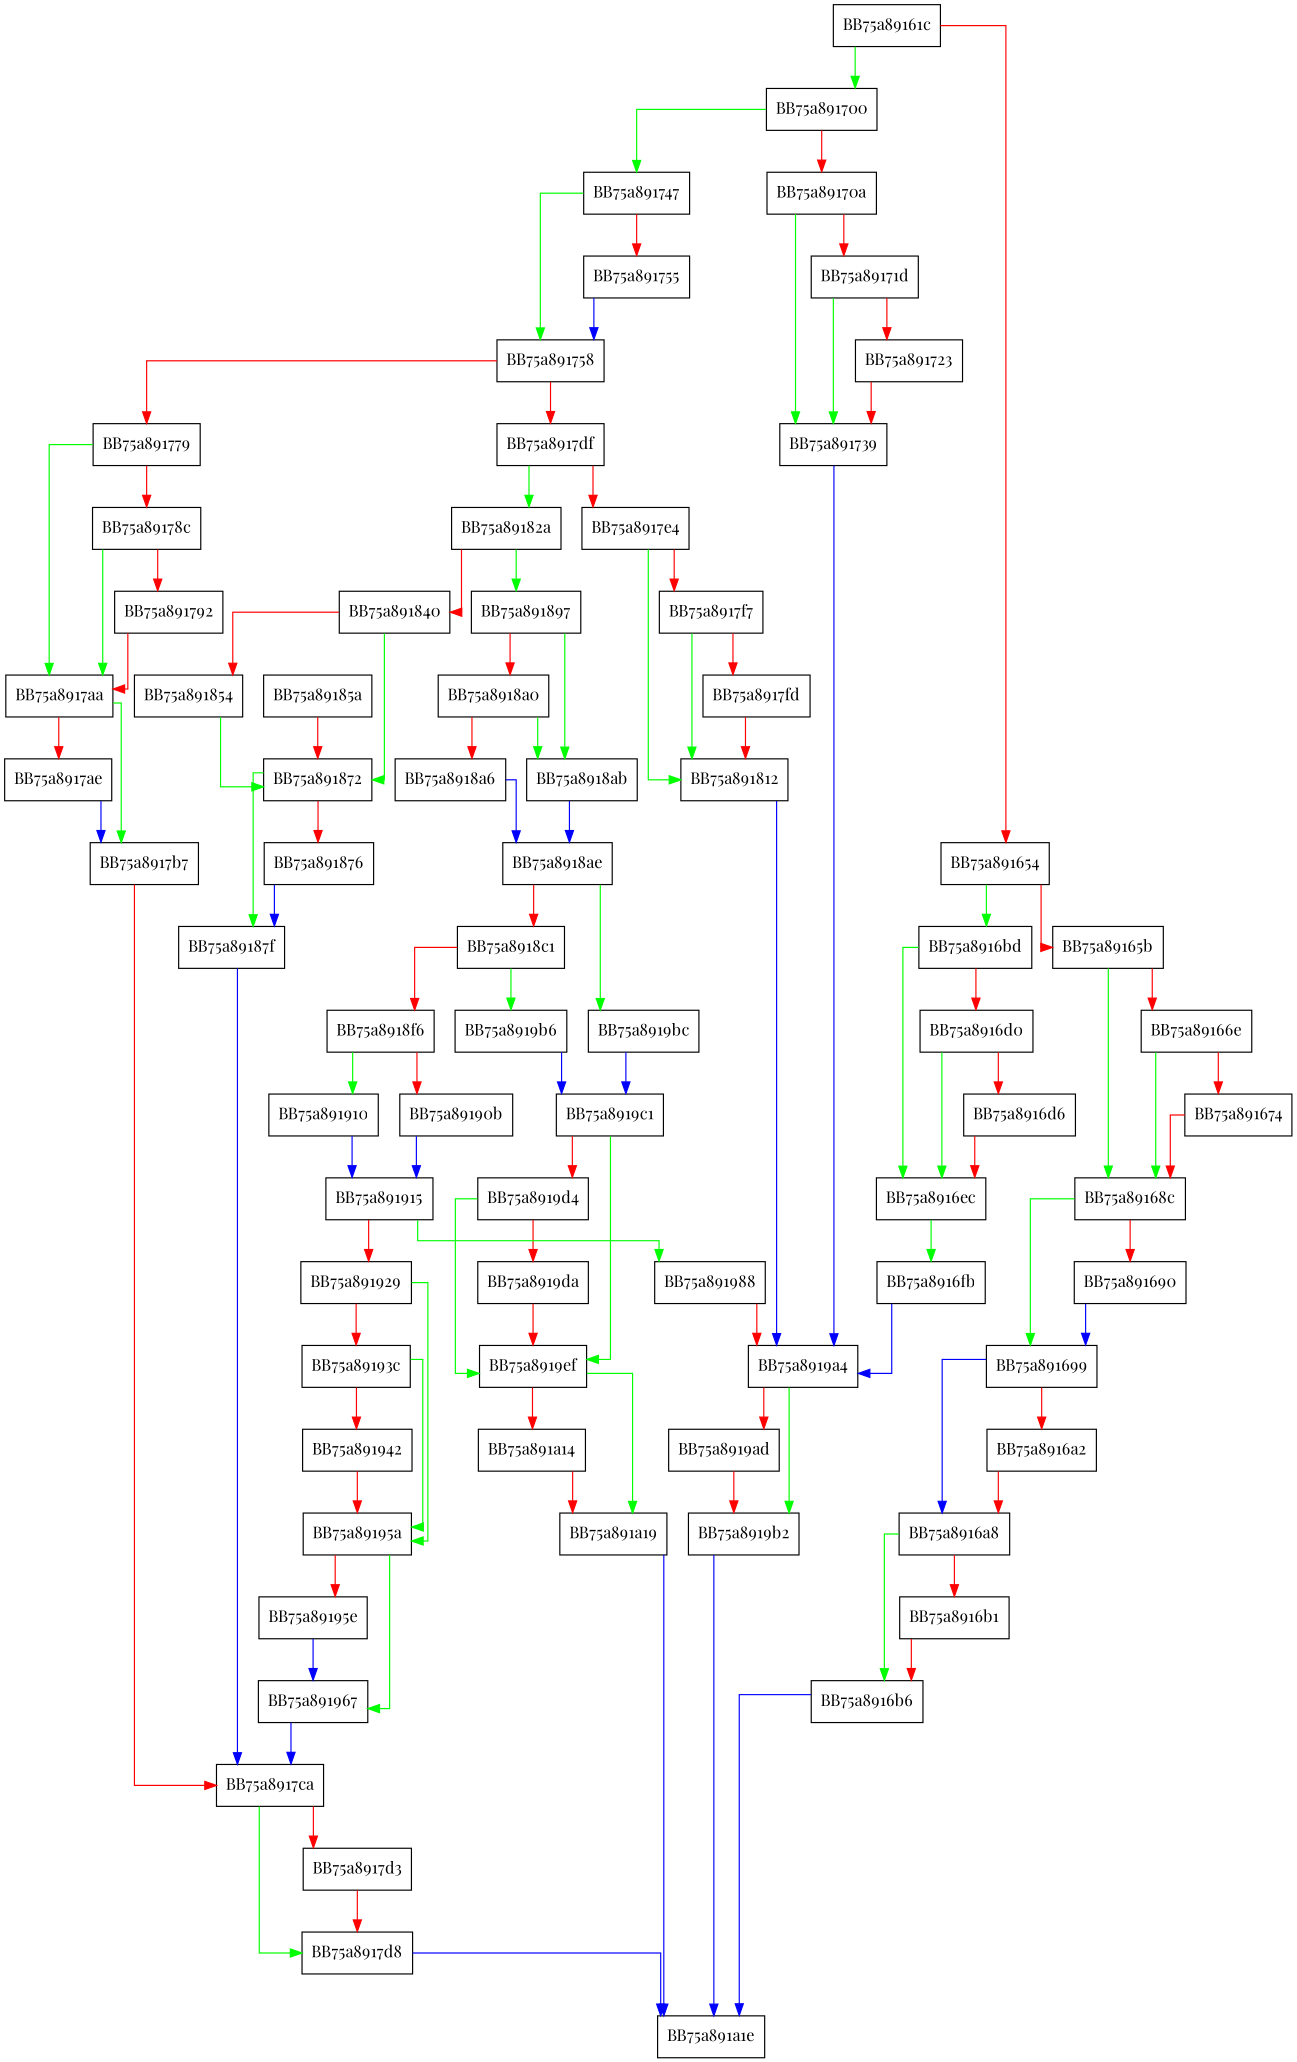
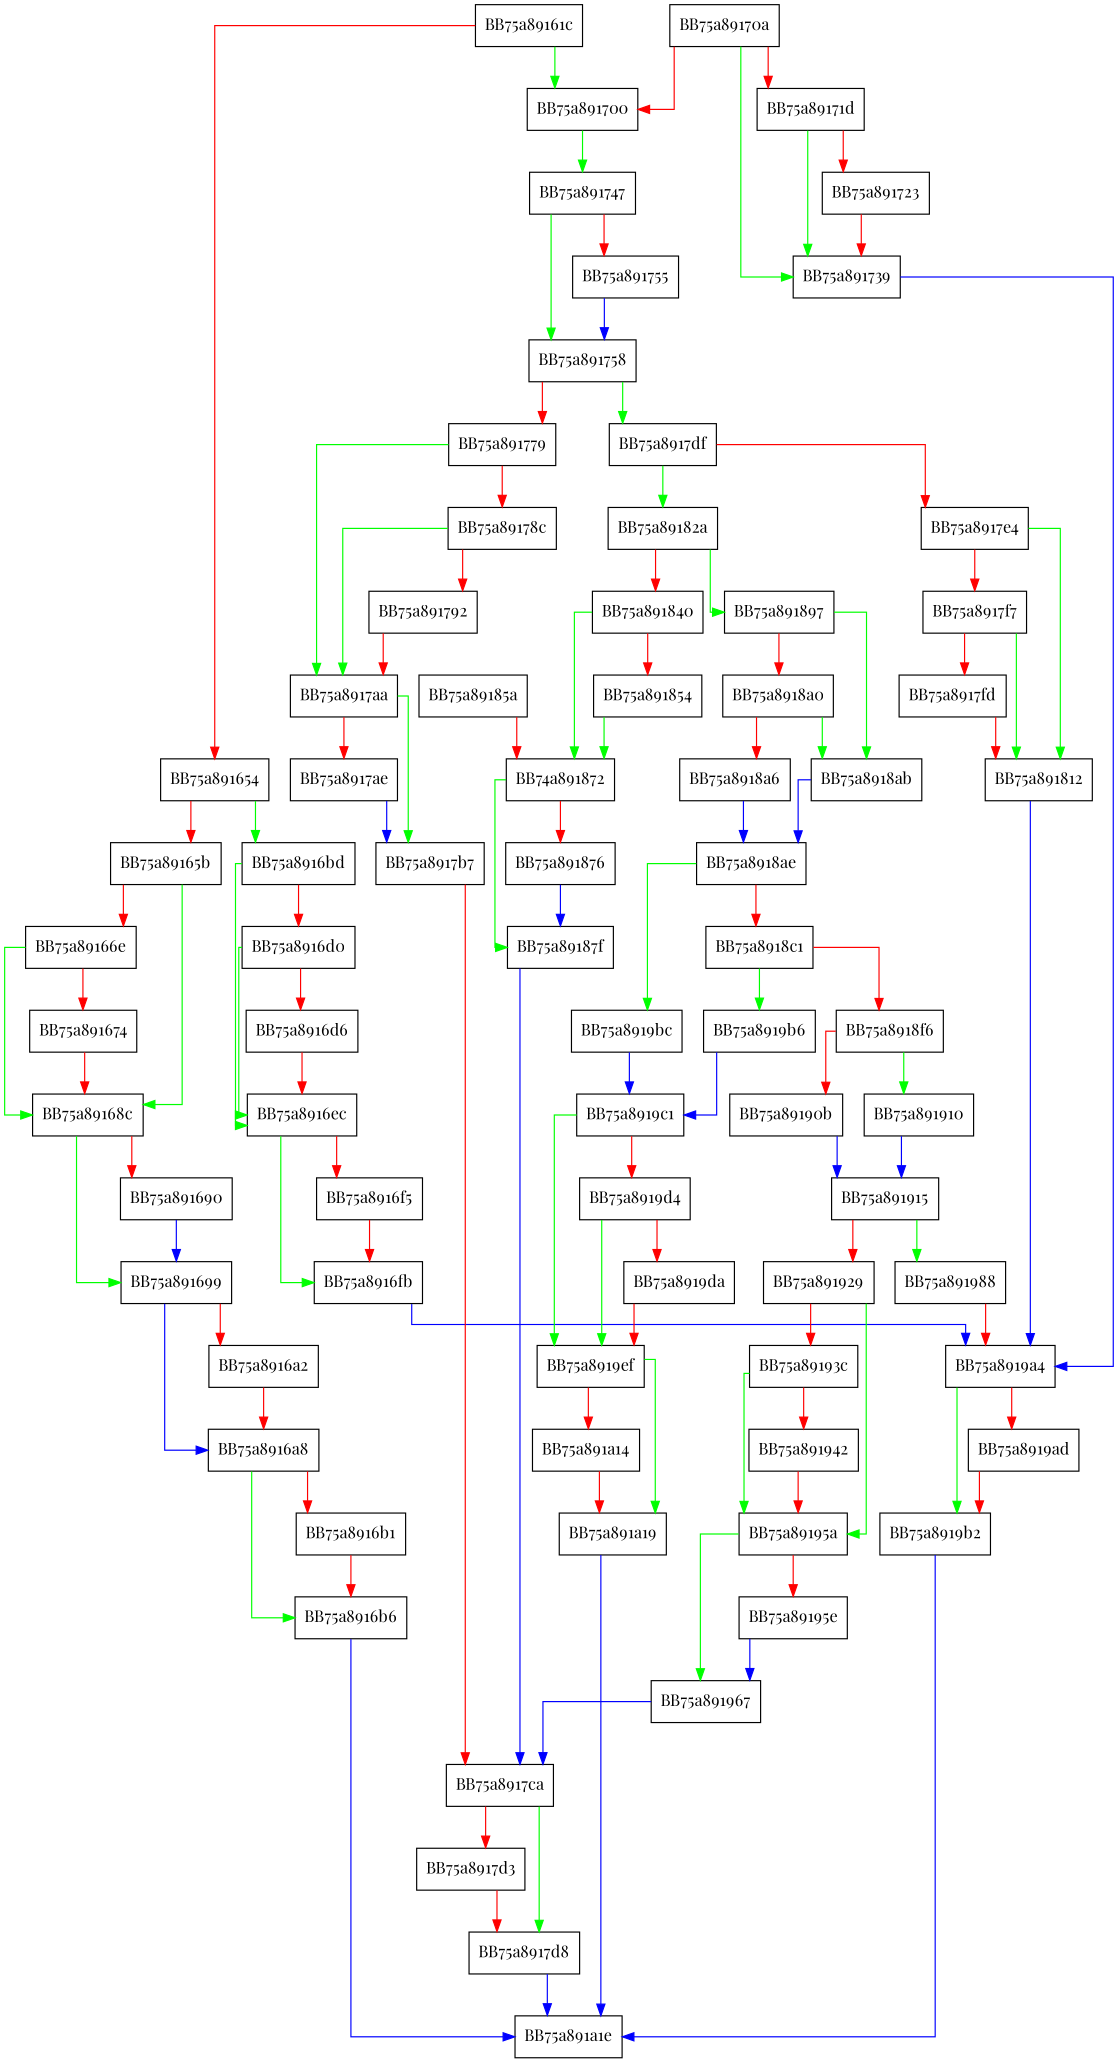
(822, 145) -> (674, 90)
(551, 397) -> (623, 397)
(318, 780) -> (560, 780)
none -> (370, 1199)
